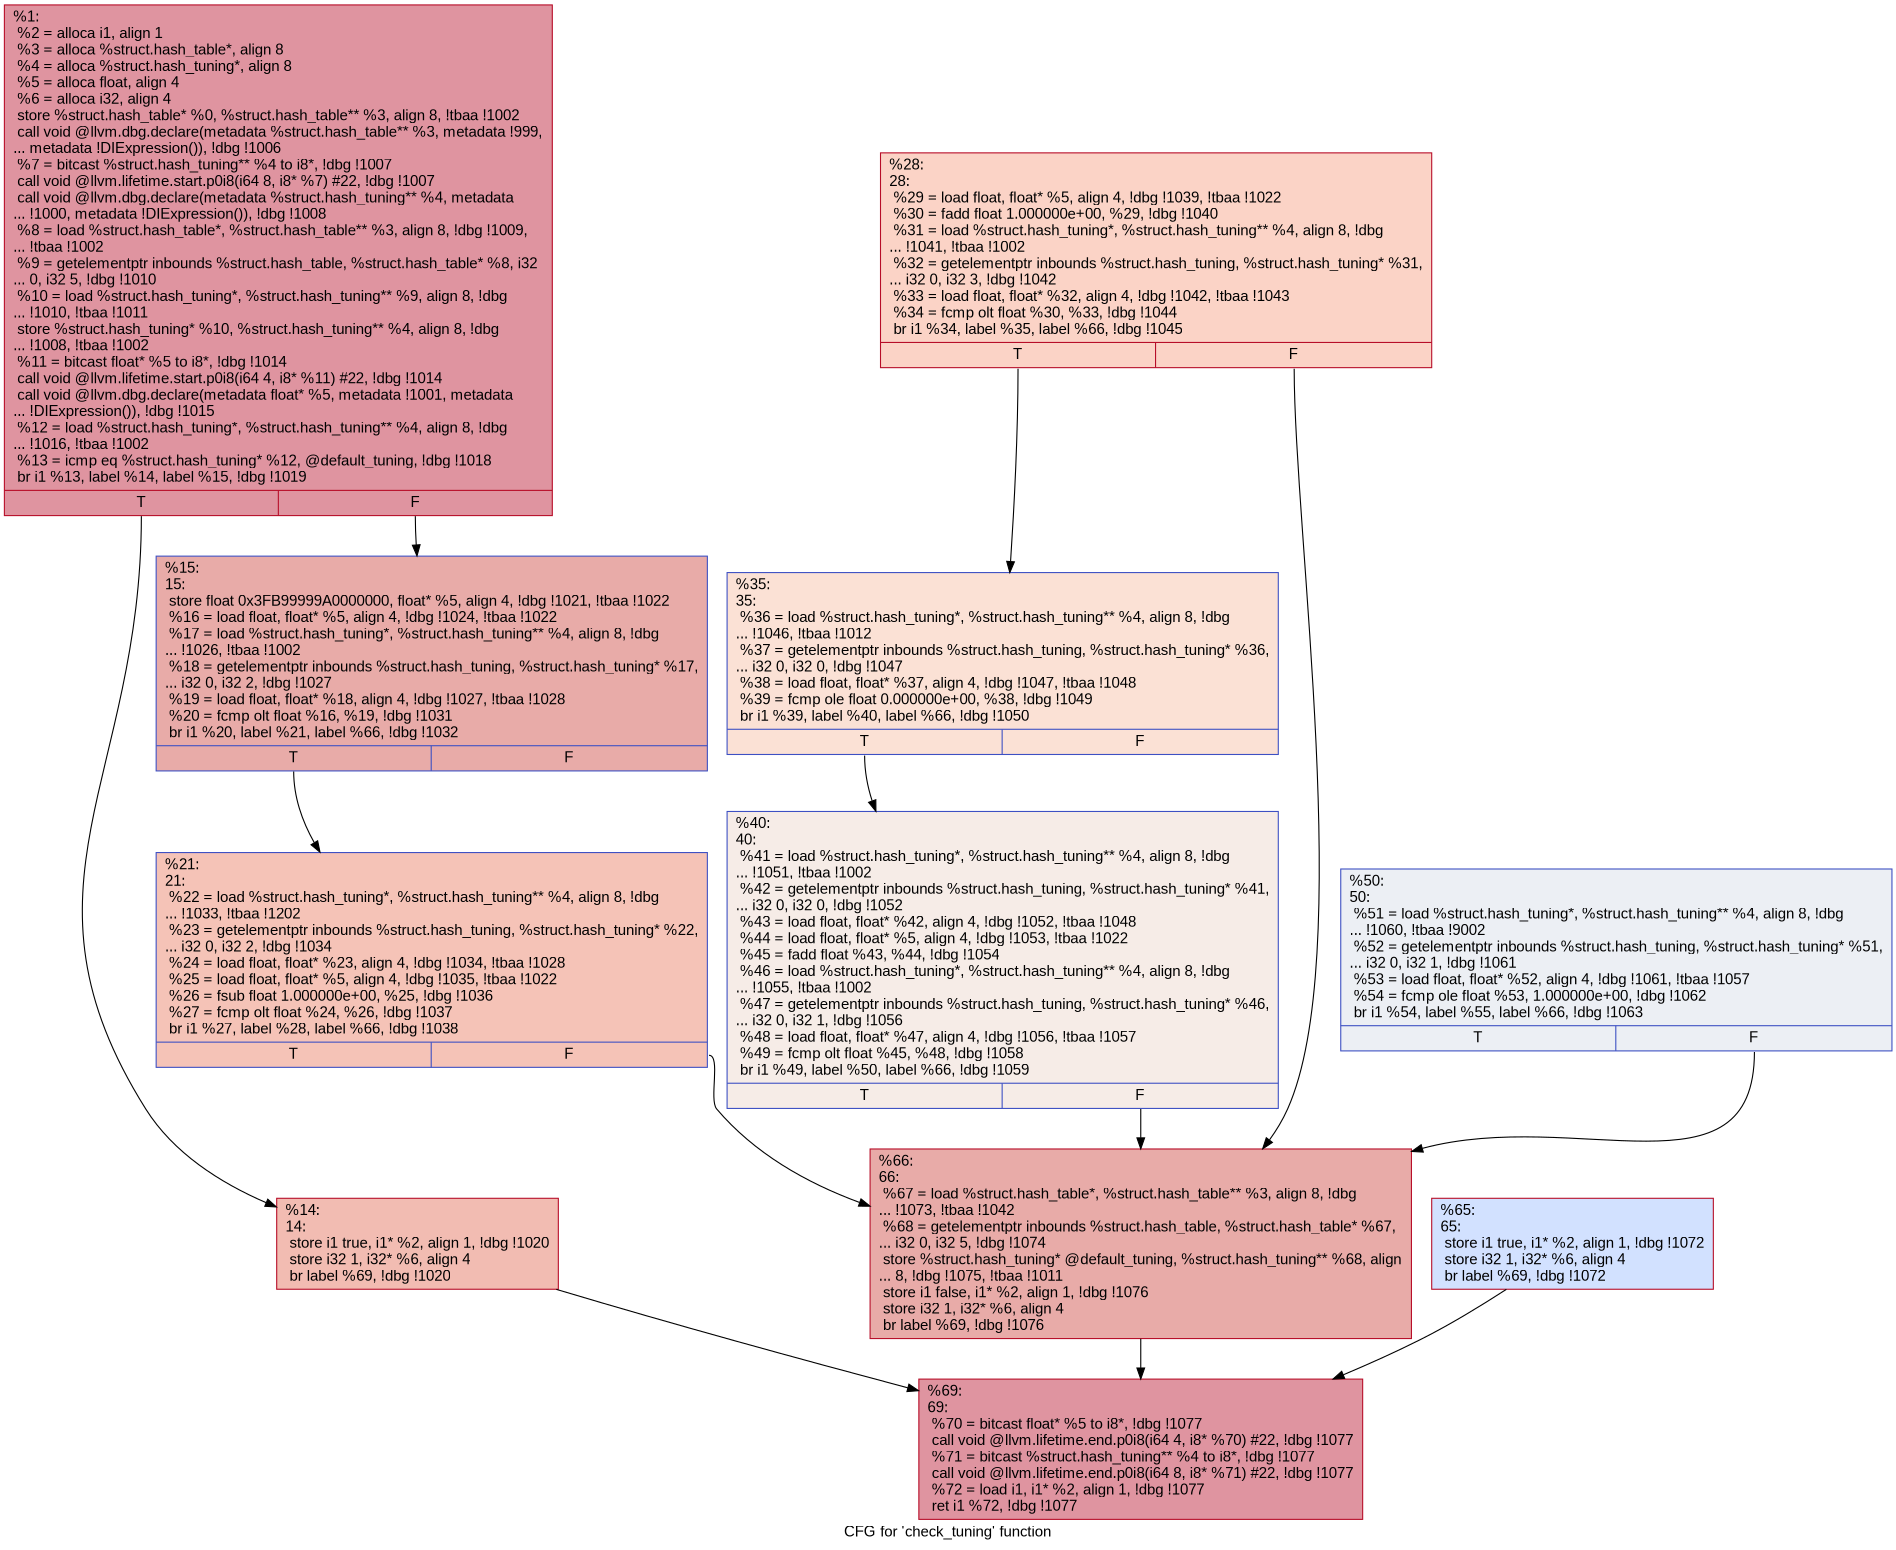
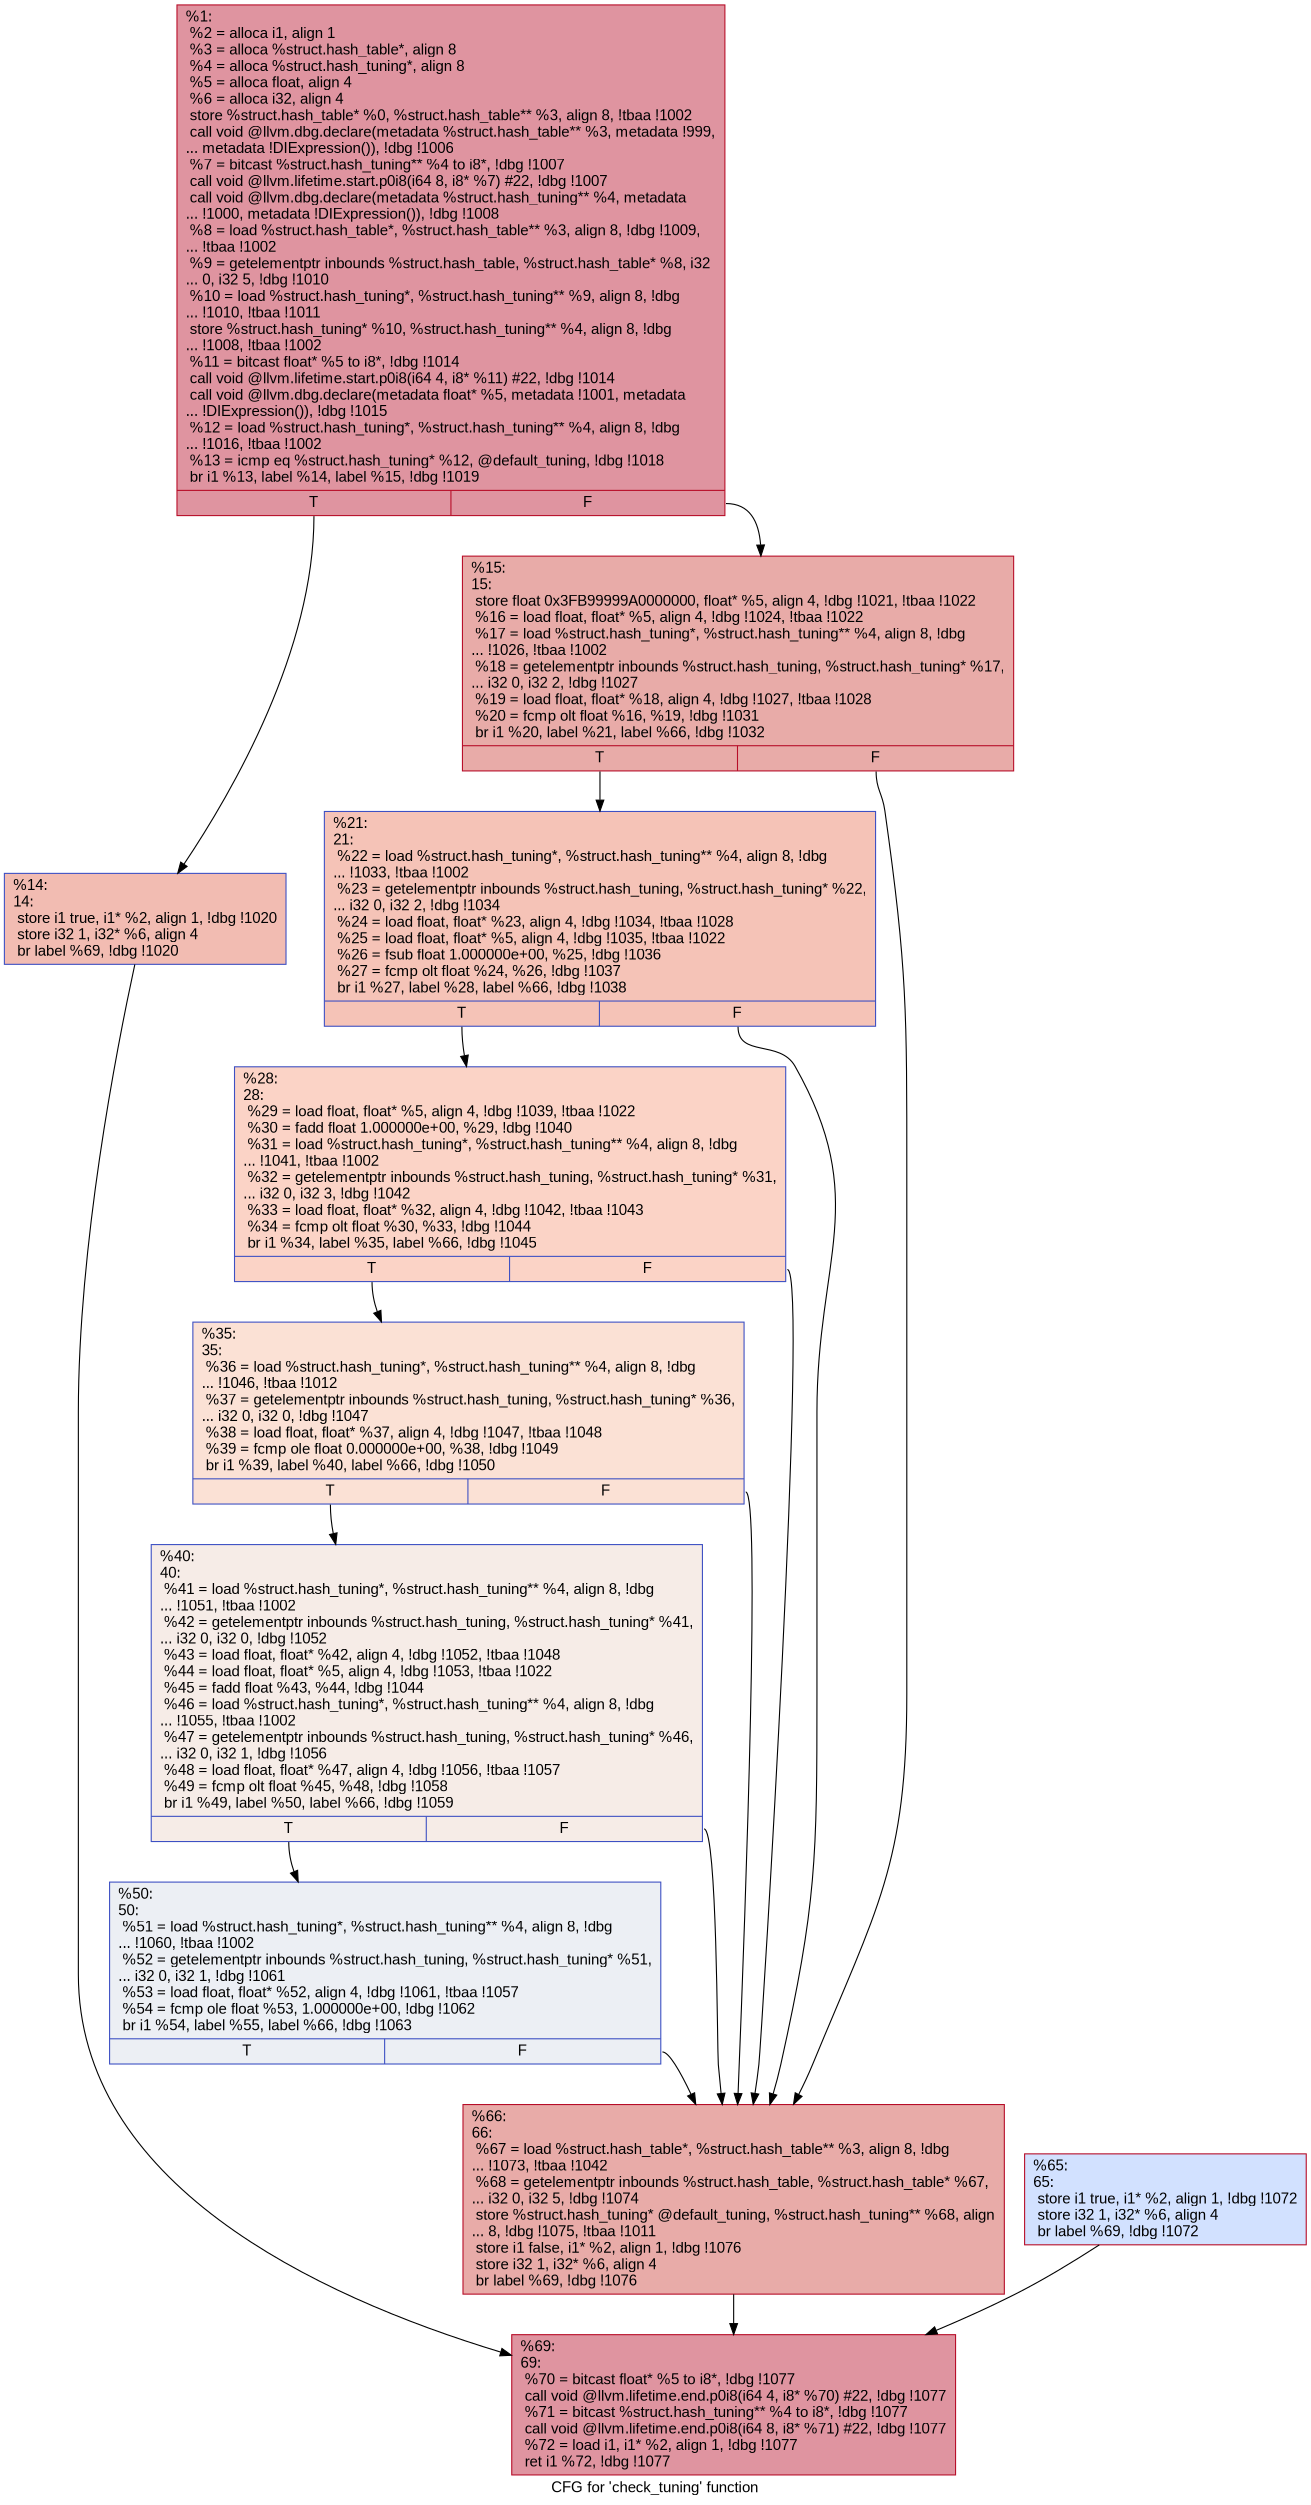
(1156, 260) -> (510, 1174)
(432, 664) -> (738, 664)
(233, 914) -> (401, 873)
(1417, 930) -> (186, 1943)
(868, 955) -> (292, 1688)
none -> (463, 1041)
(418, 1244) -> (145, 919)
none -> (907, 1441)
none -> (749, 1792)
none -> (290, 1857)
